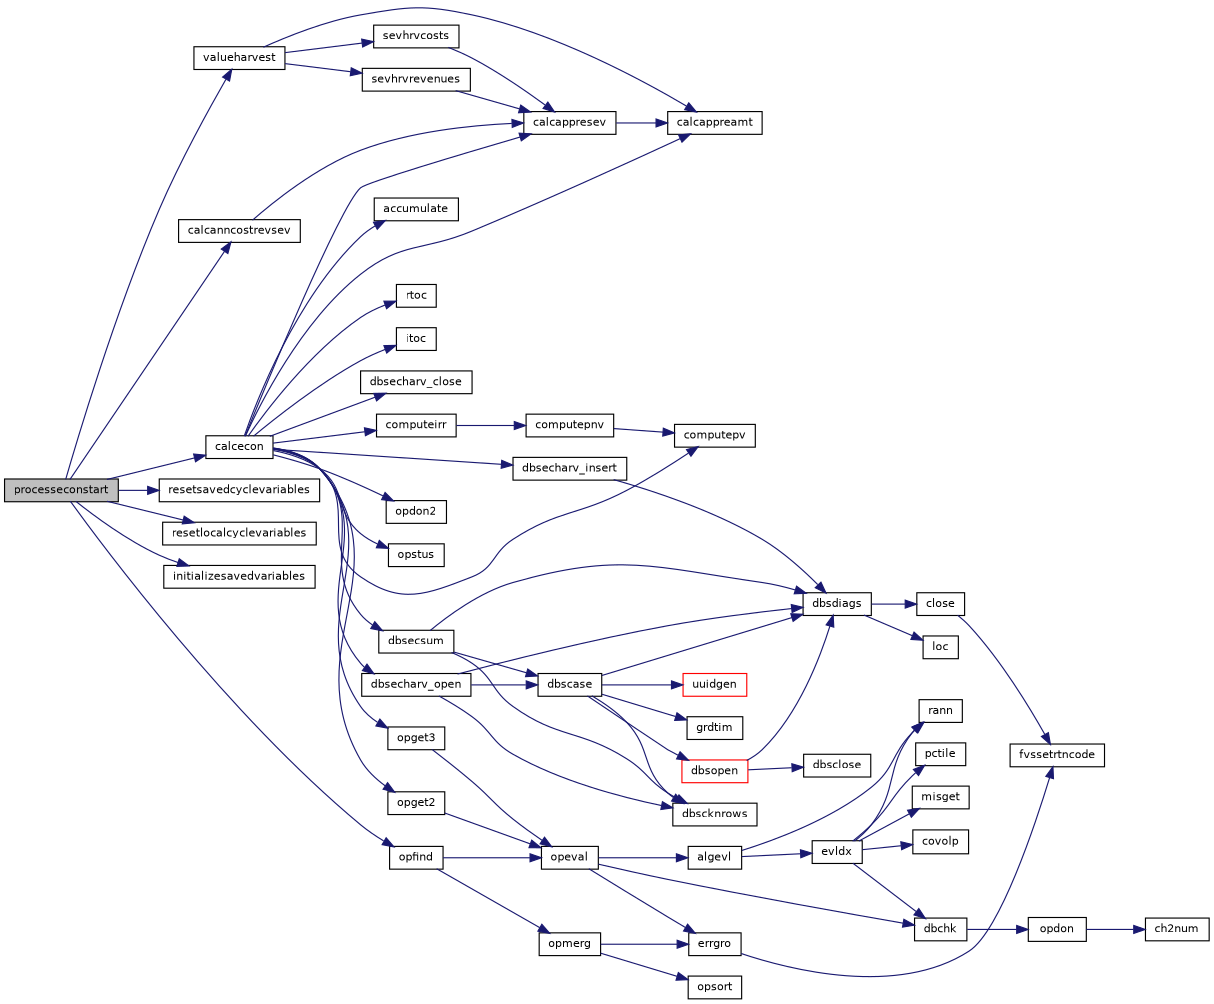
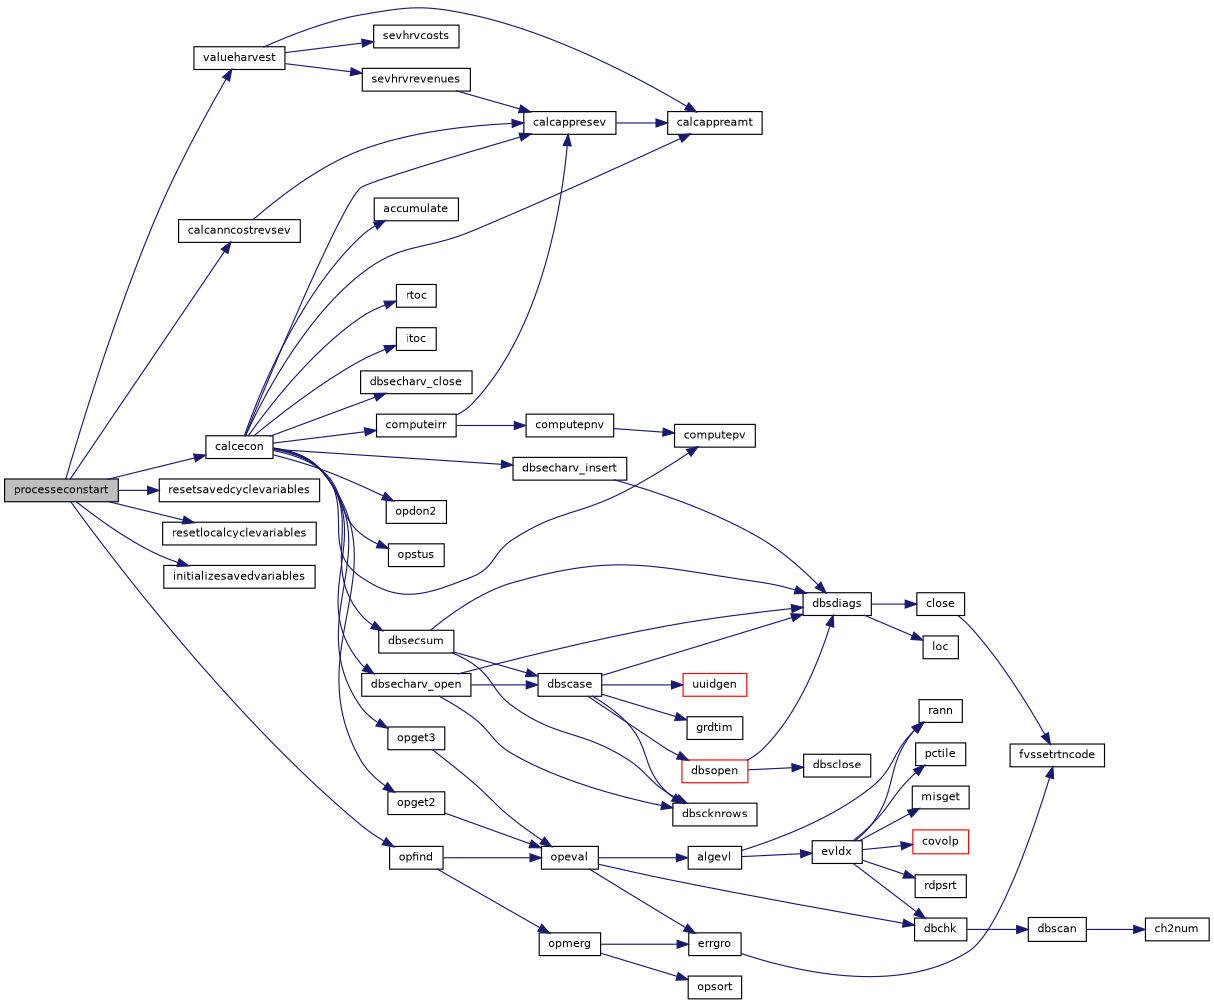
(498, 73) -> (536, 292)
(941, 842) -> (941, 842)
none -> (941, 886)
(1057, 929) -> (1057, 929)
